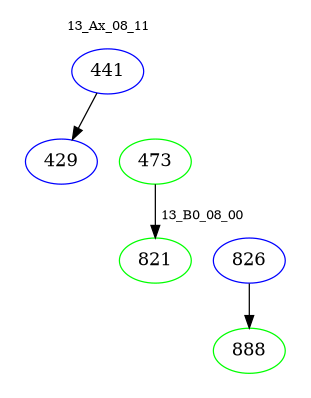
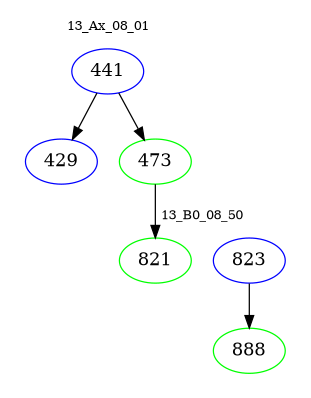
(108, 27) -> (108, 27)
none -> (128, 111)
(202, 216) -> (202, 216)
(249, 261) -> (249, 261)
